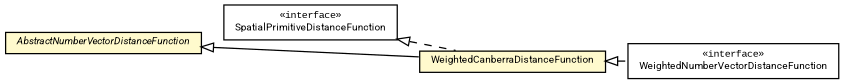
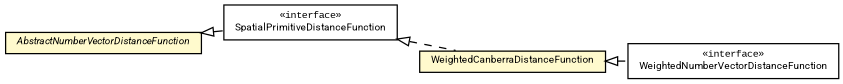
(316, 52) -> (218, 31)
